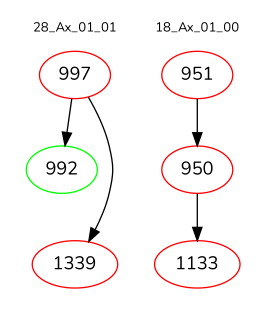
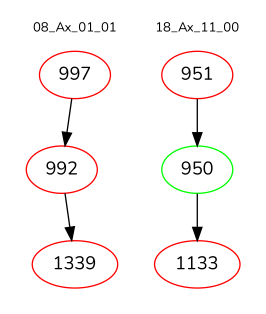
(75, 28) -> (75, 28)
(197, 28) -> (197, 28)
(112, 163) -> (67, 210)
(62, 170) -> (62, 170)
(197, 170) -> (197, 170)
